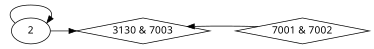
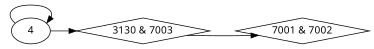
(226, 26) -> (219, 36)
(31, 31) -> (31, 31)
